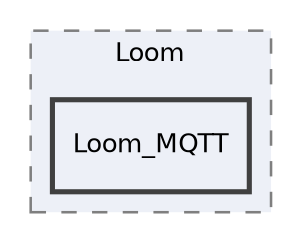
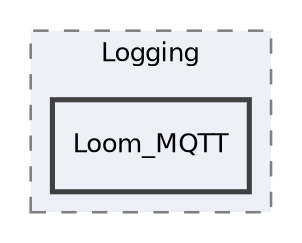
(151, 55) -> (151, 55)
